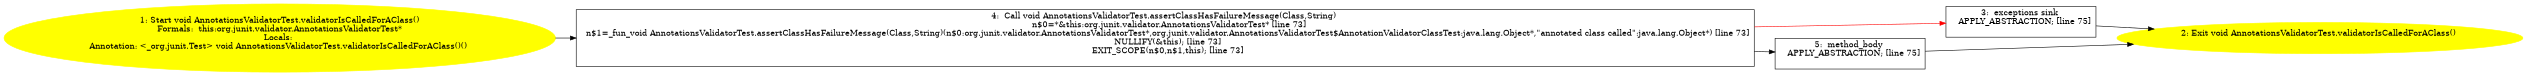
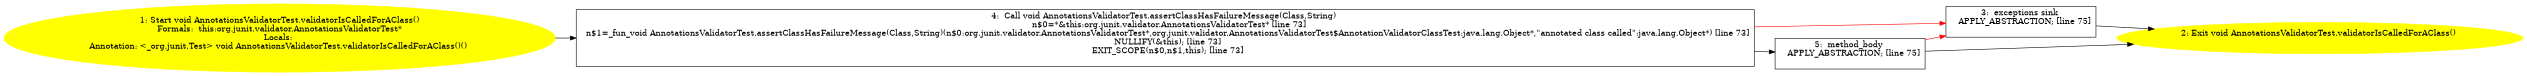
none -> (1933, 38)
